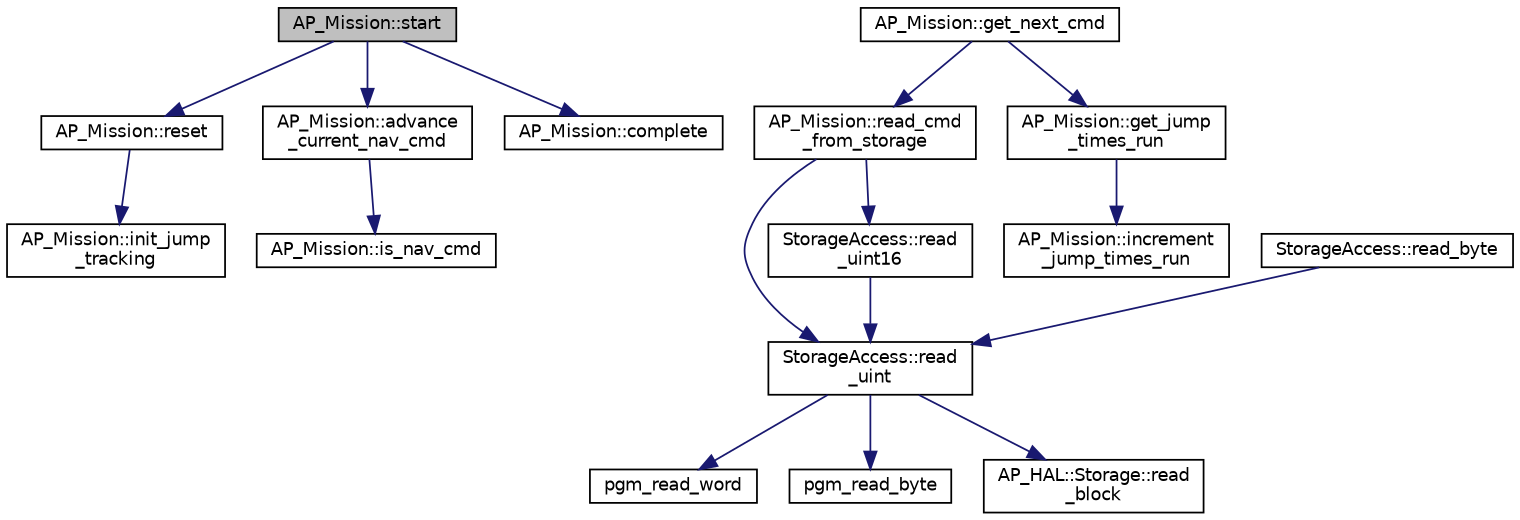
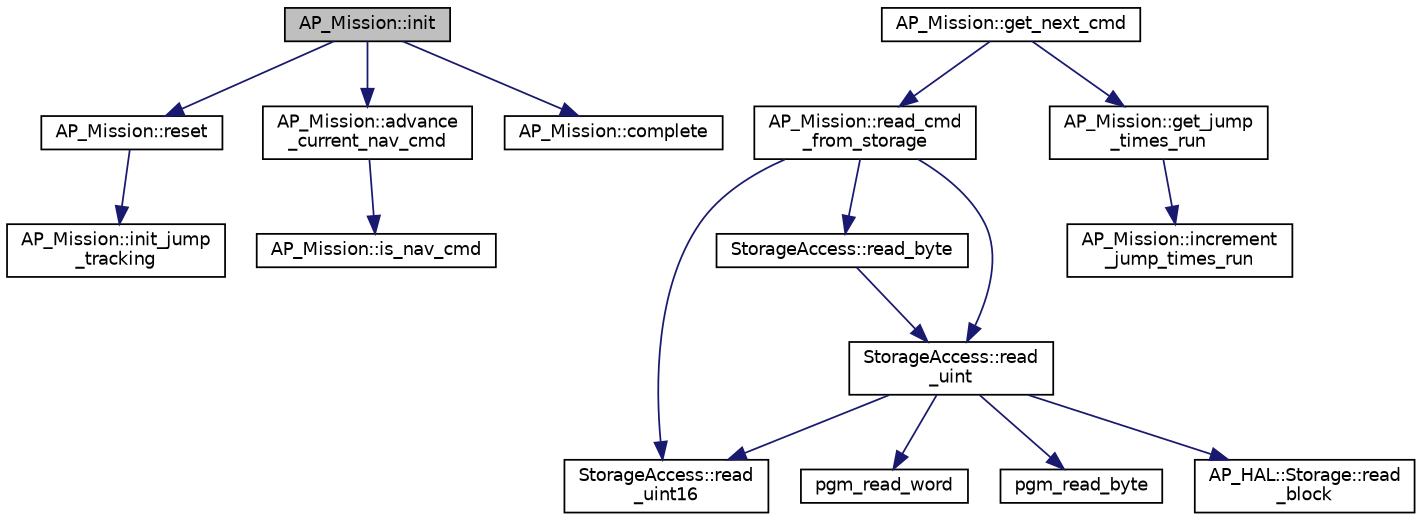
(367, 25) -> (367, 25)
none -> (854, 188)
(870, 300) -> (817, 424)
